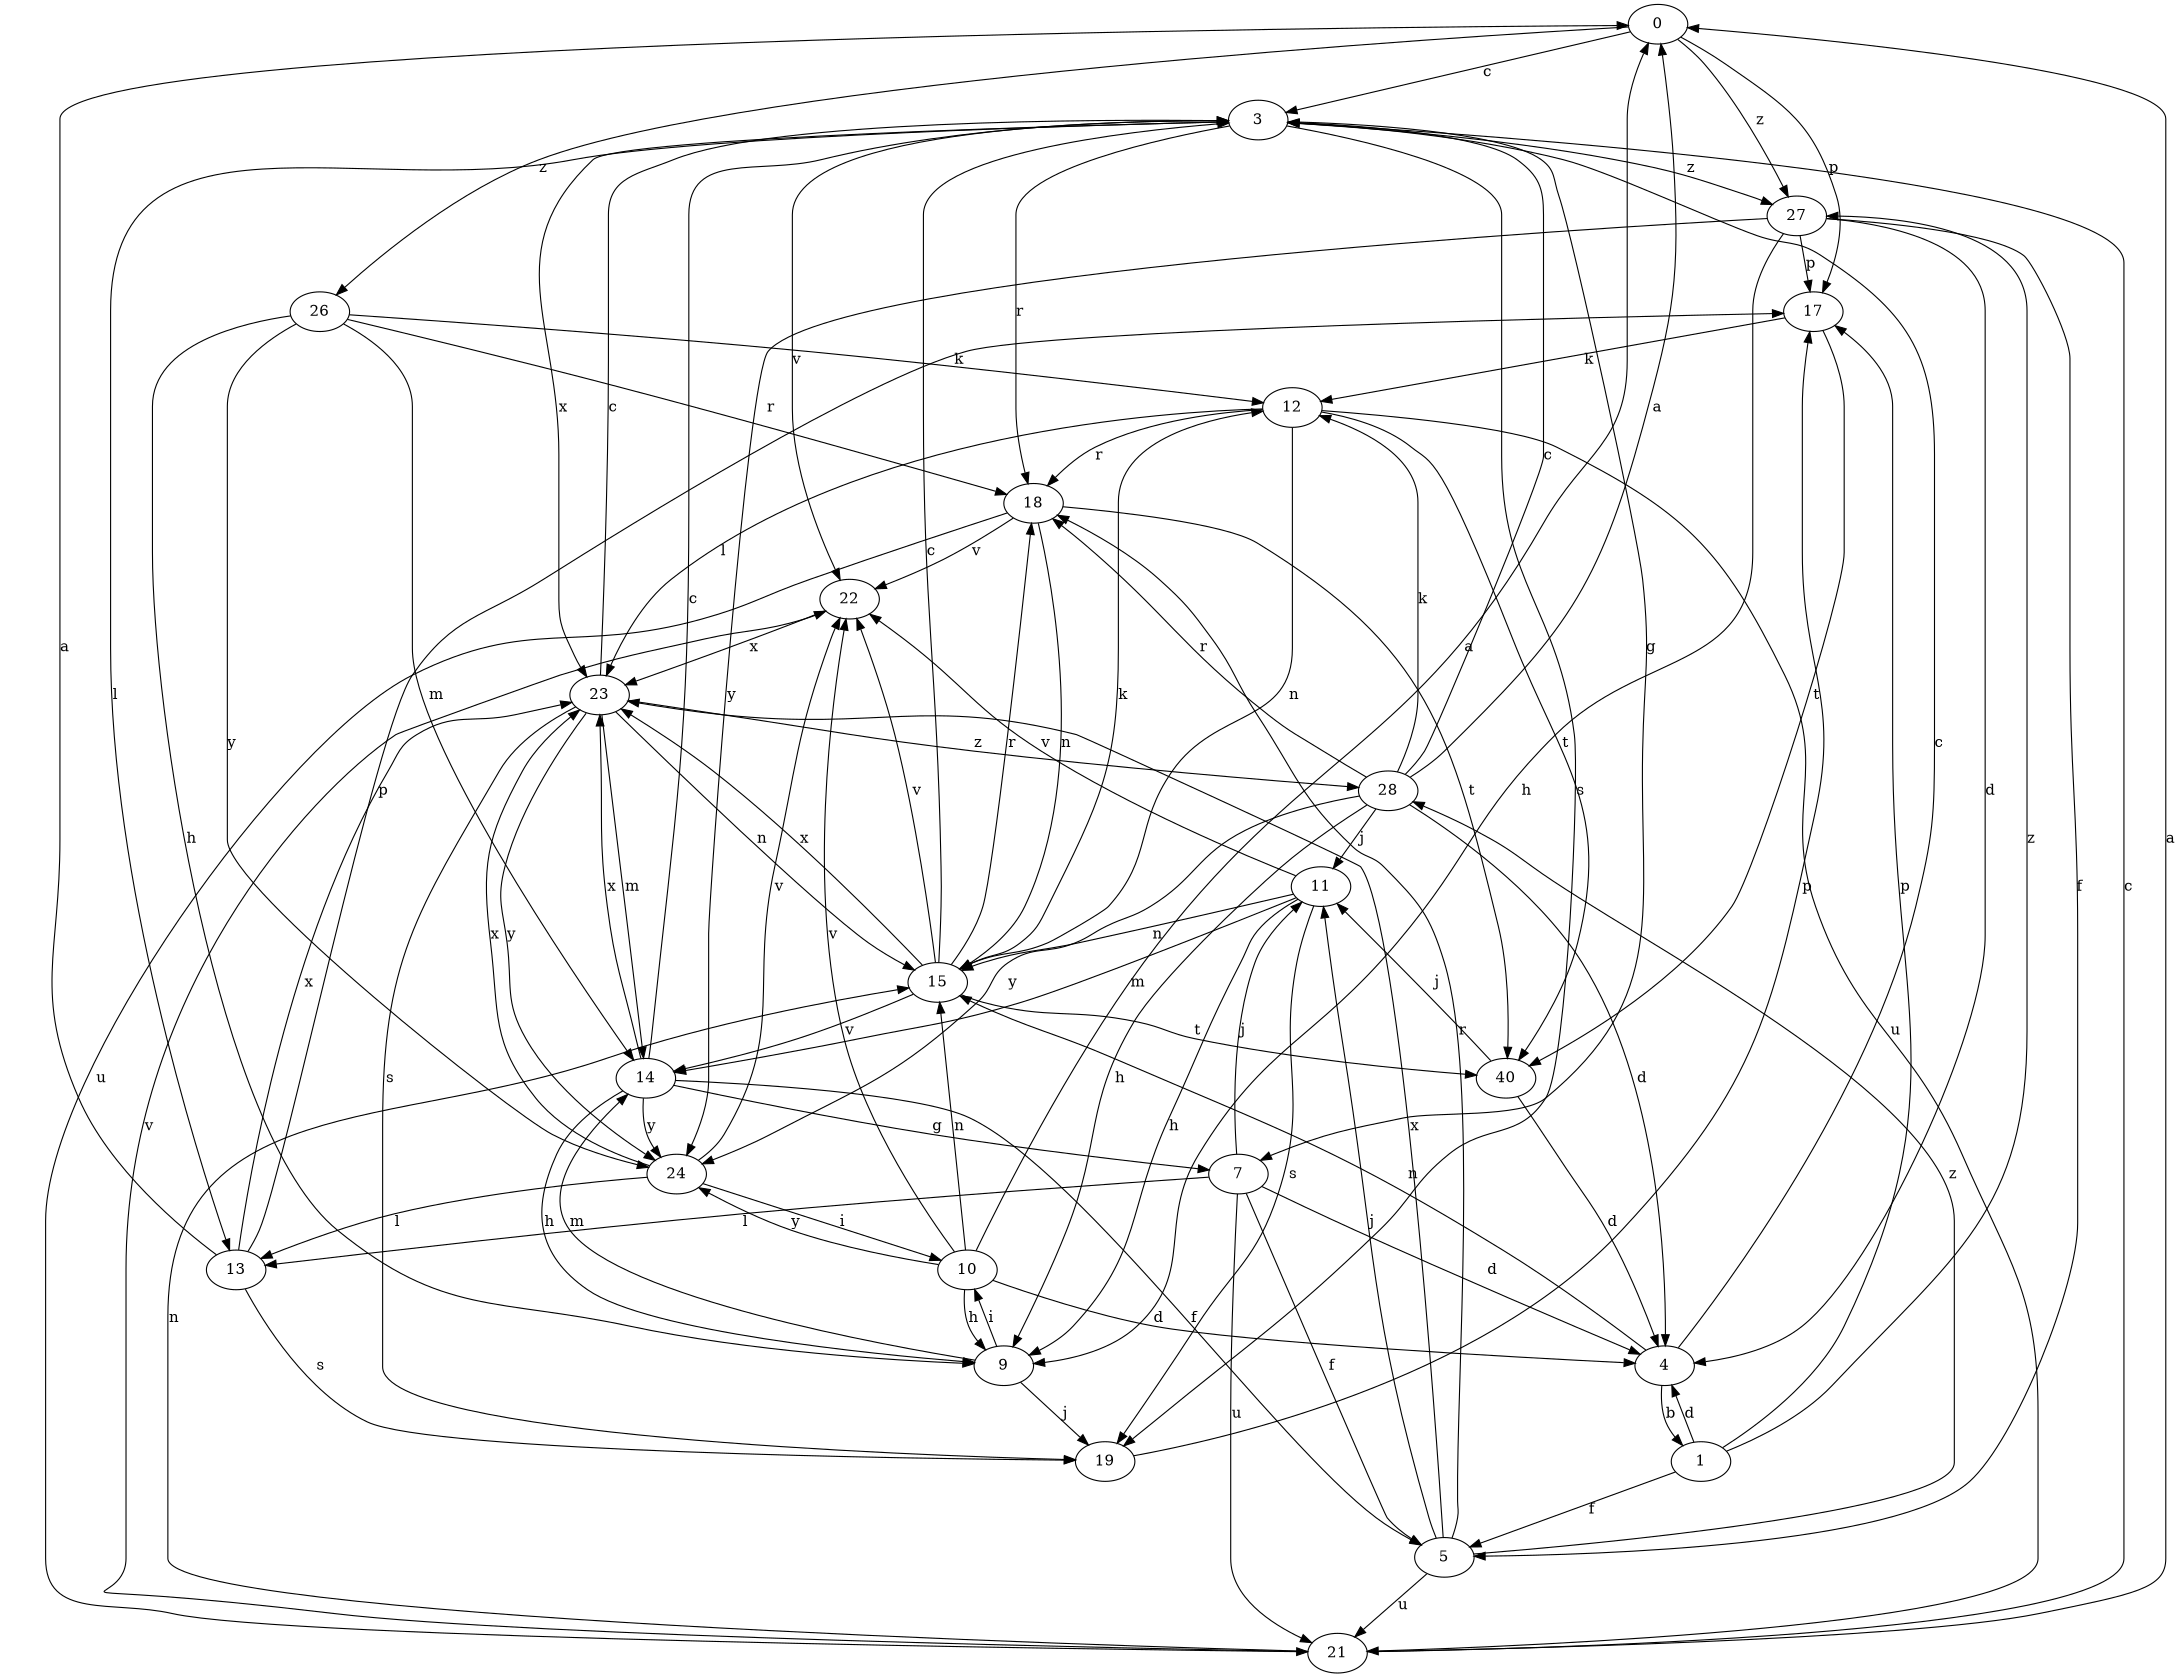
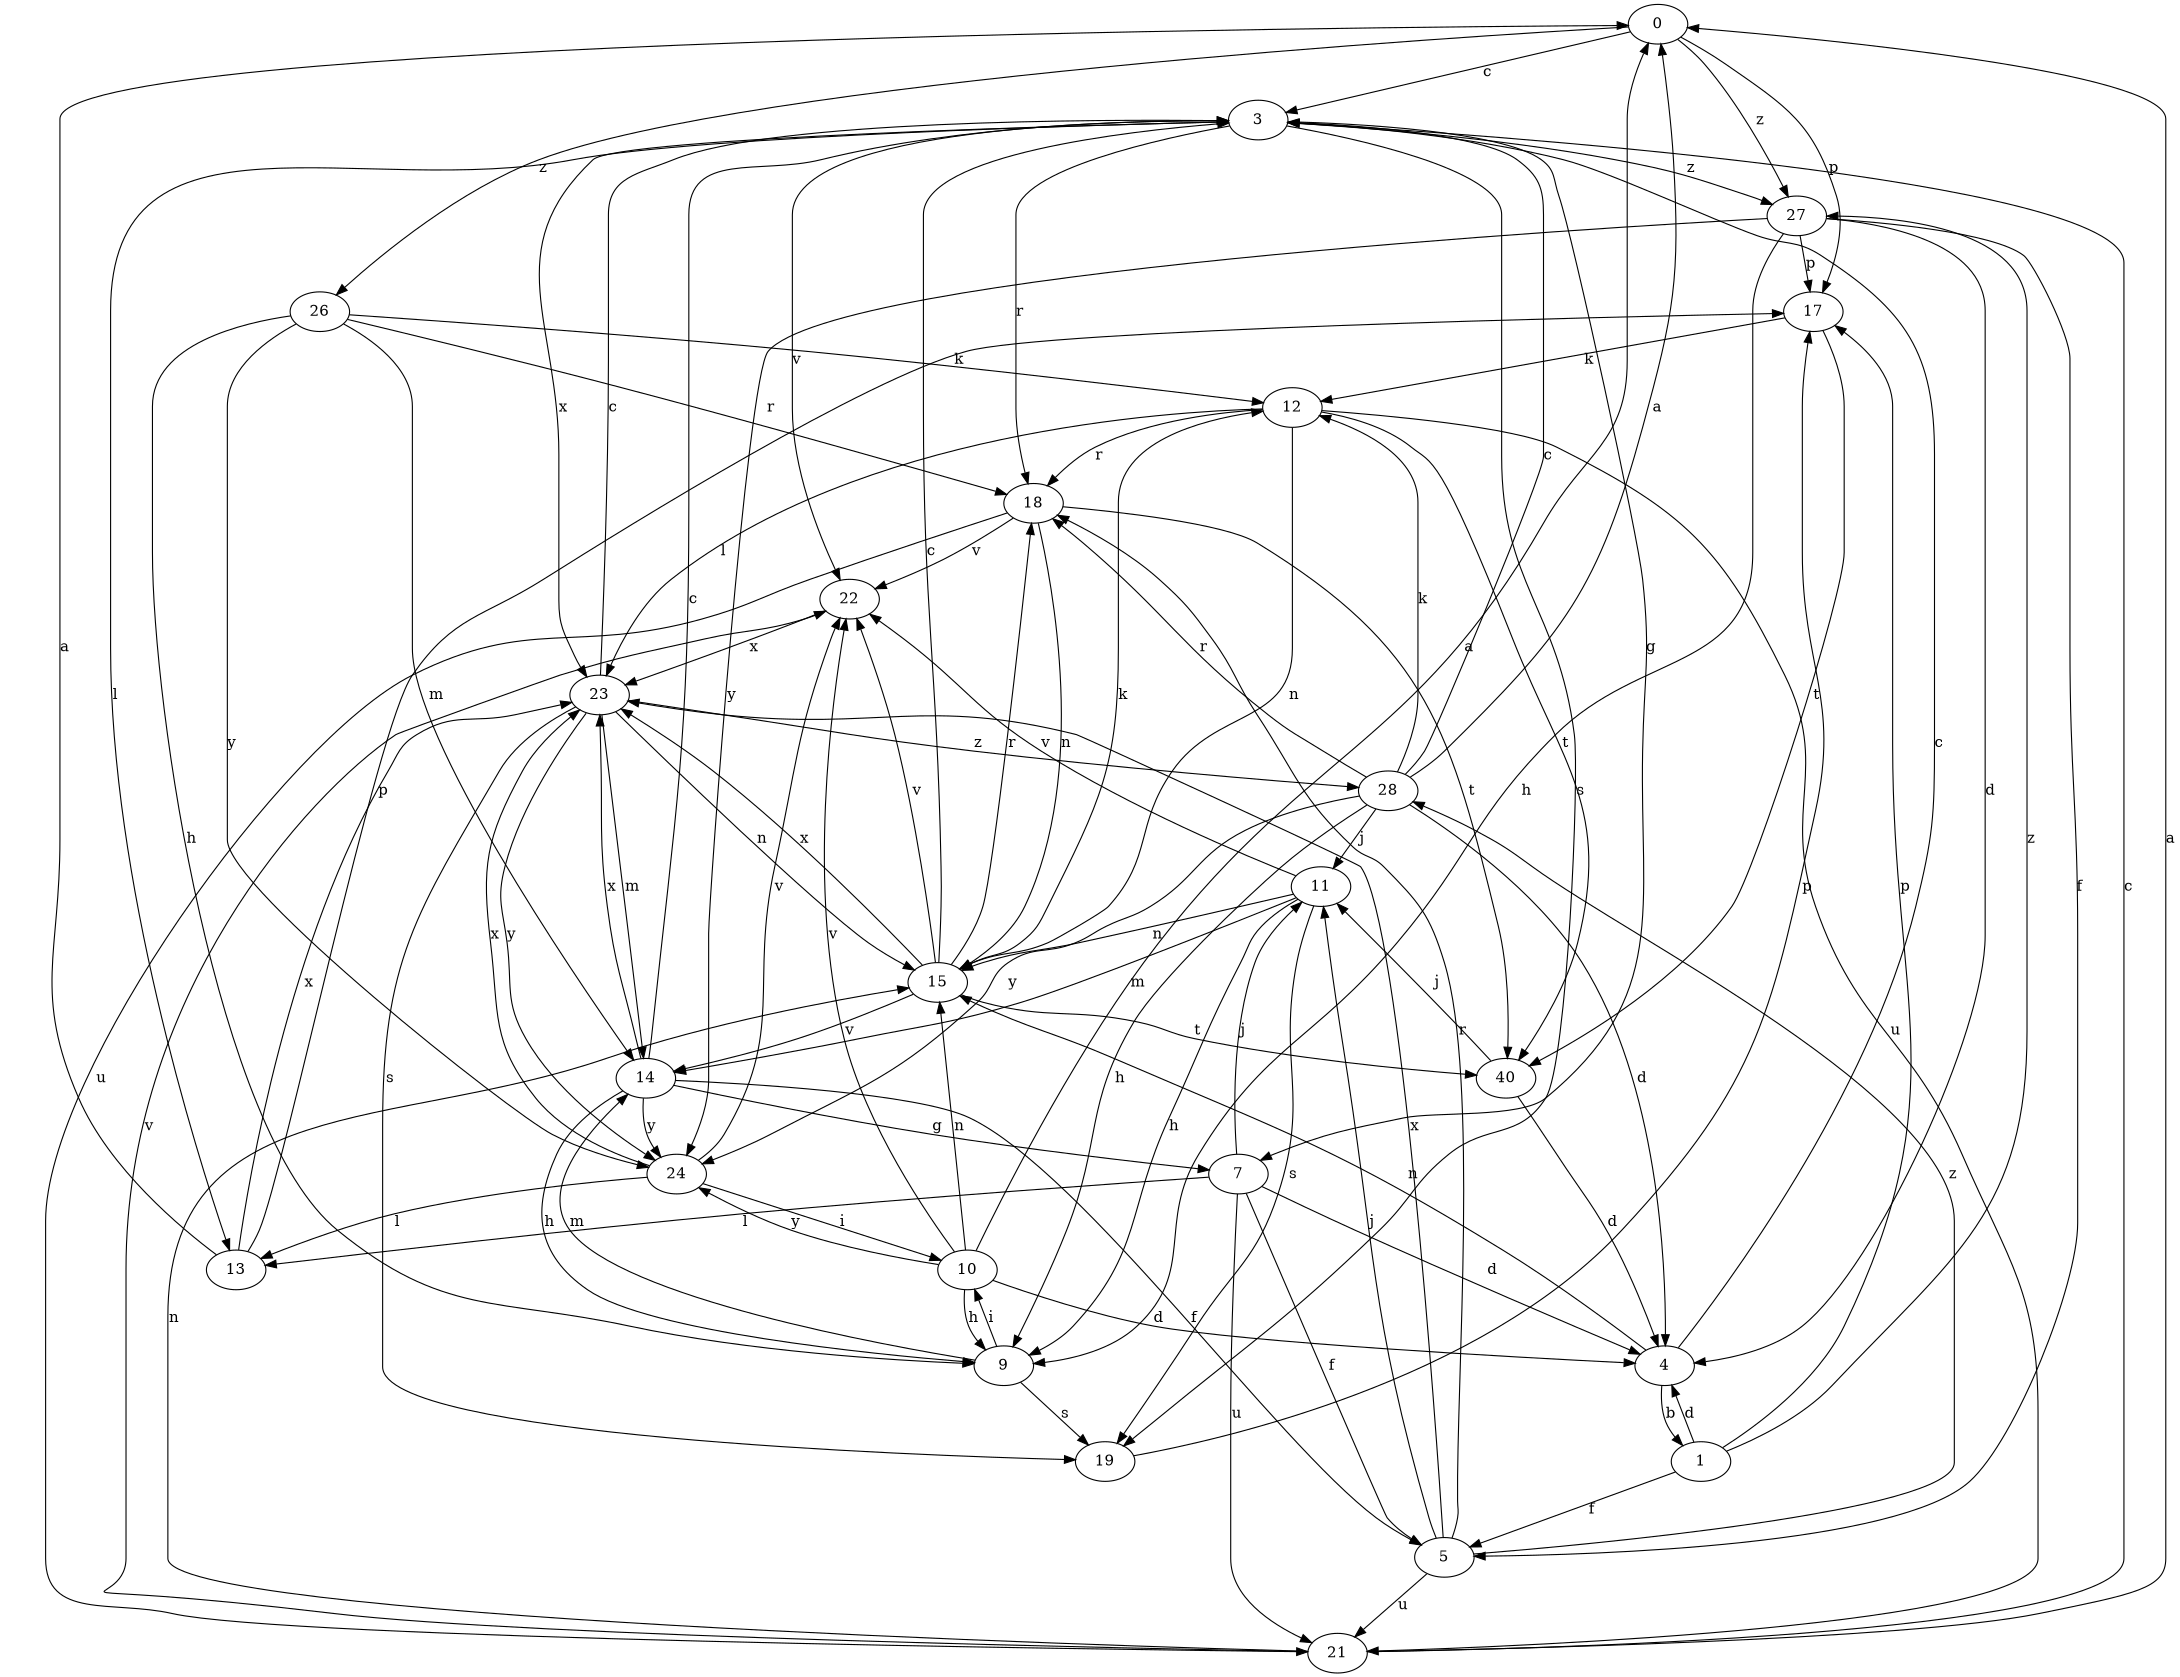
(1065, 1414) -> (1065, 1414)
(623, 1449) -> none
